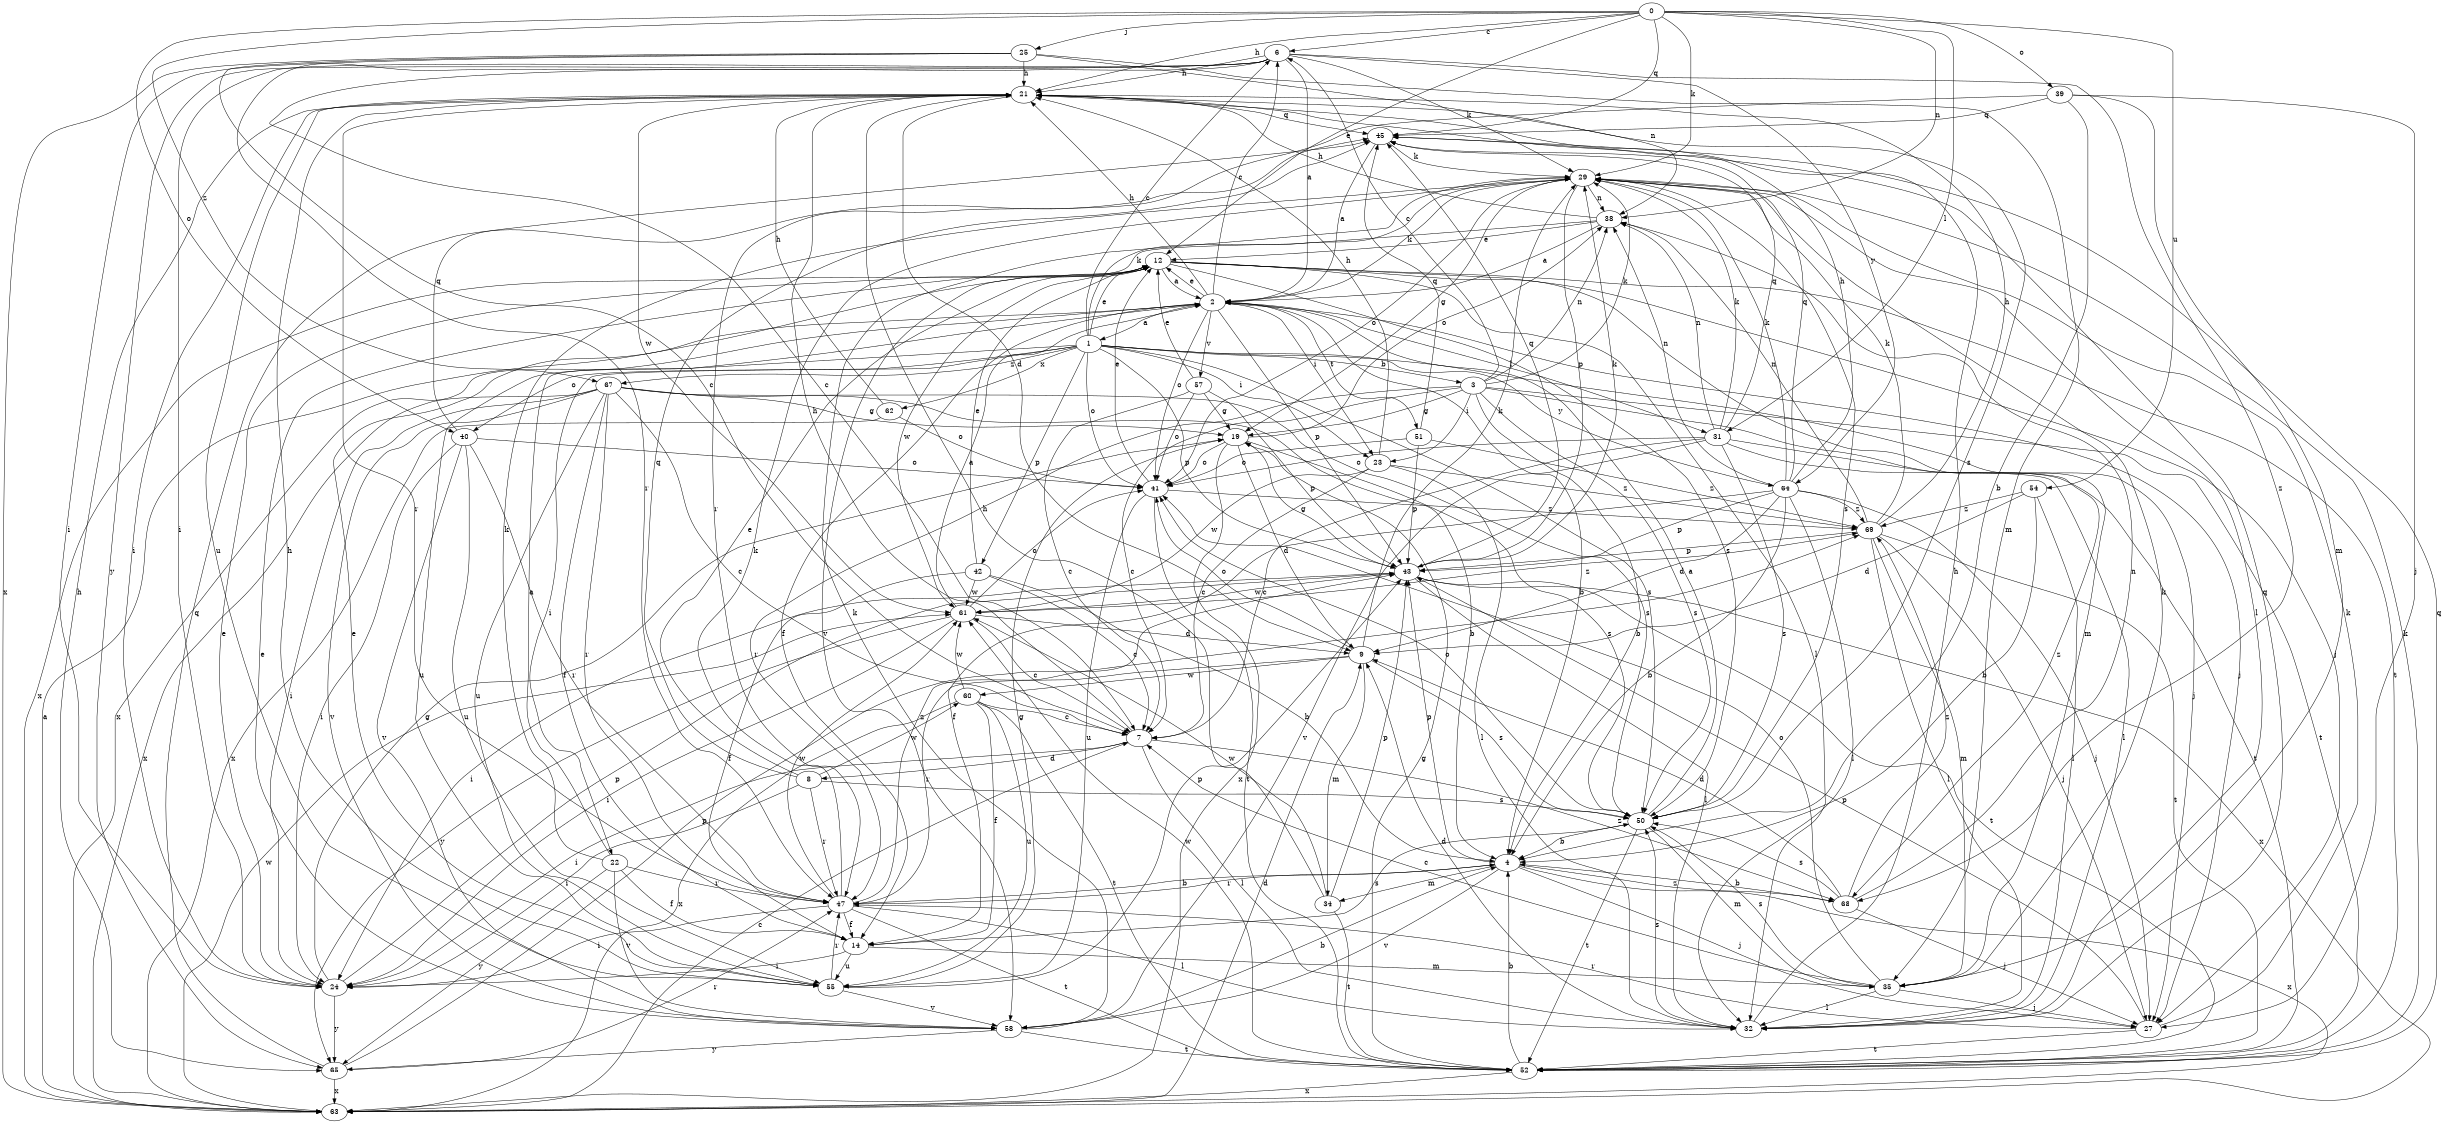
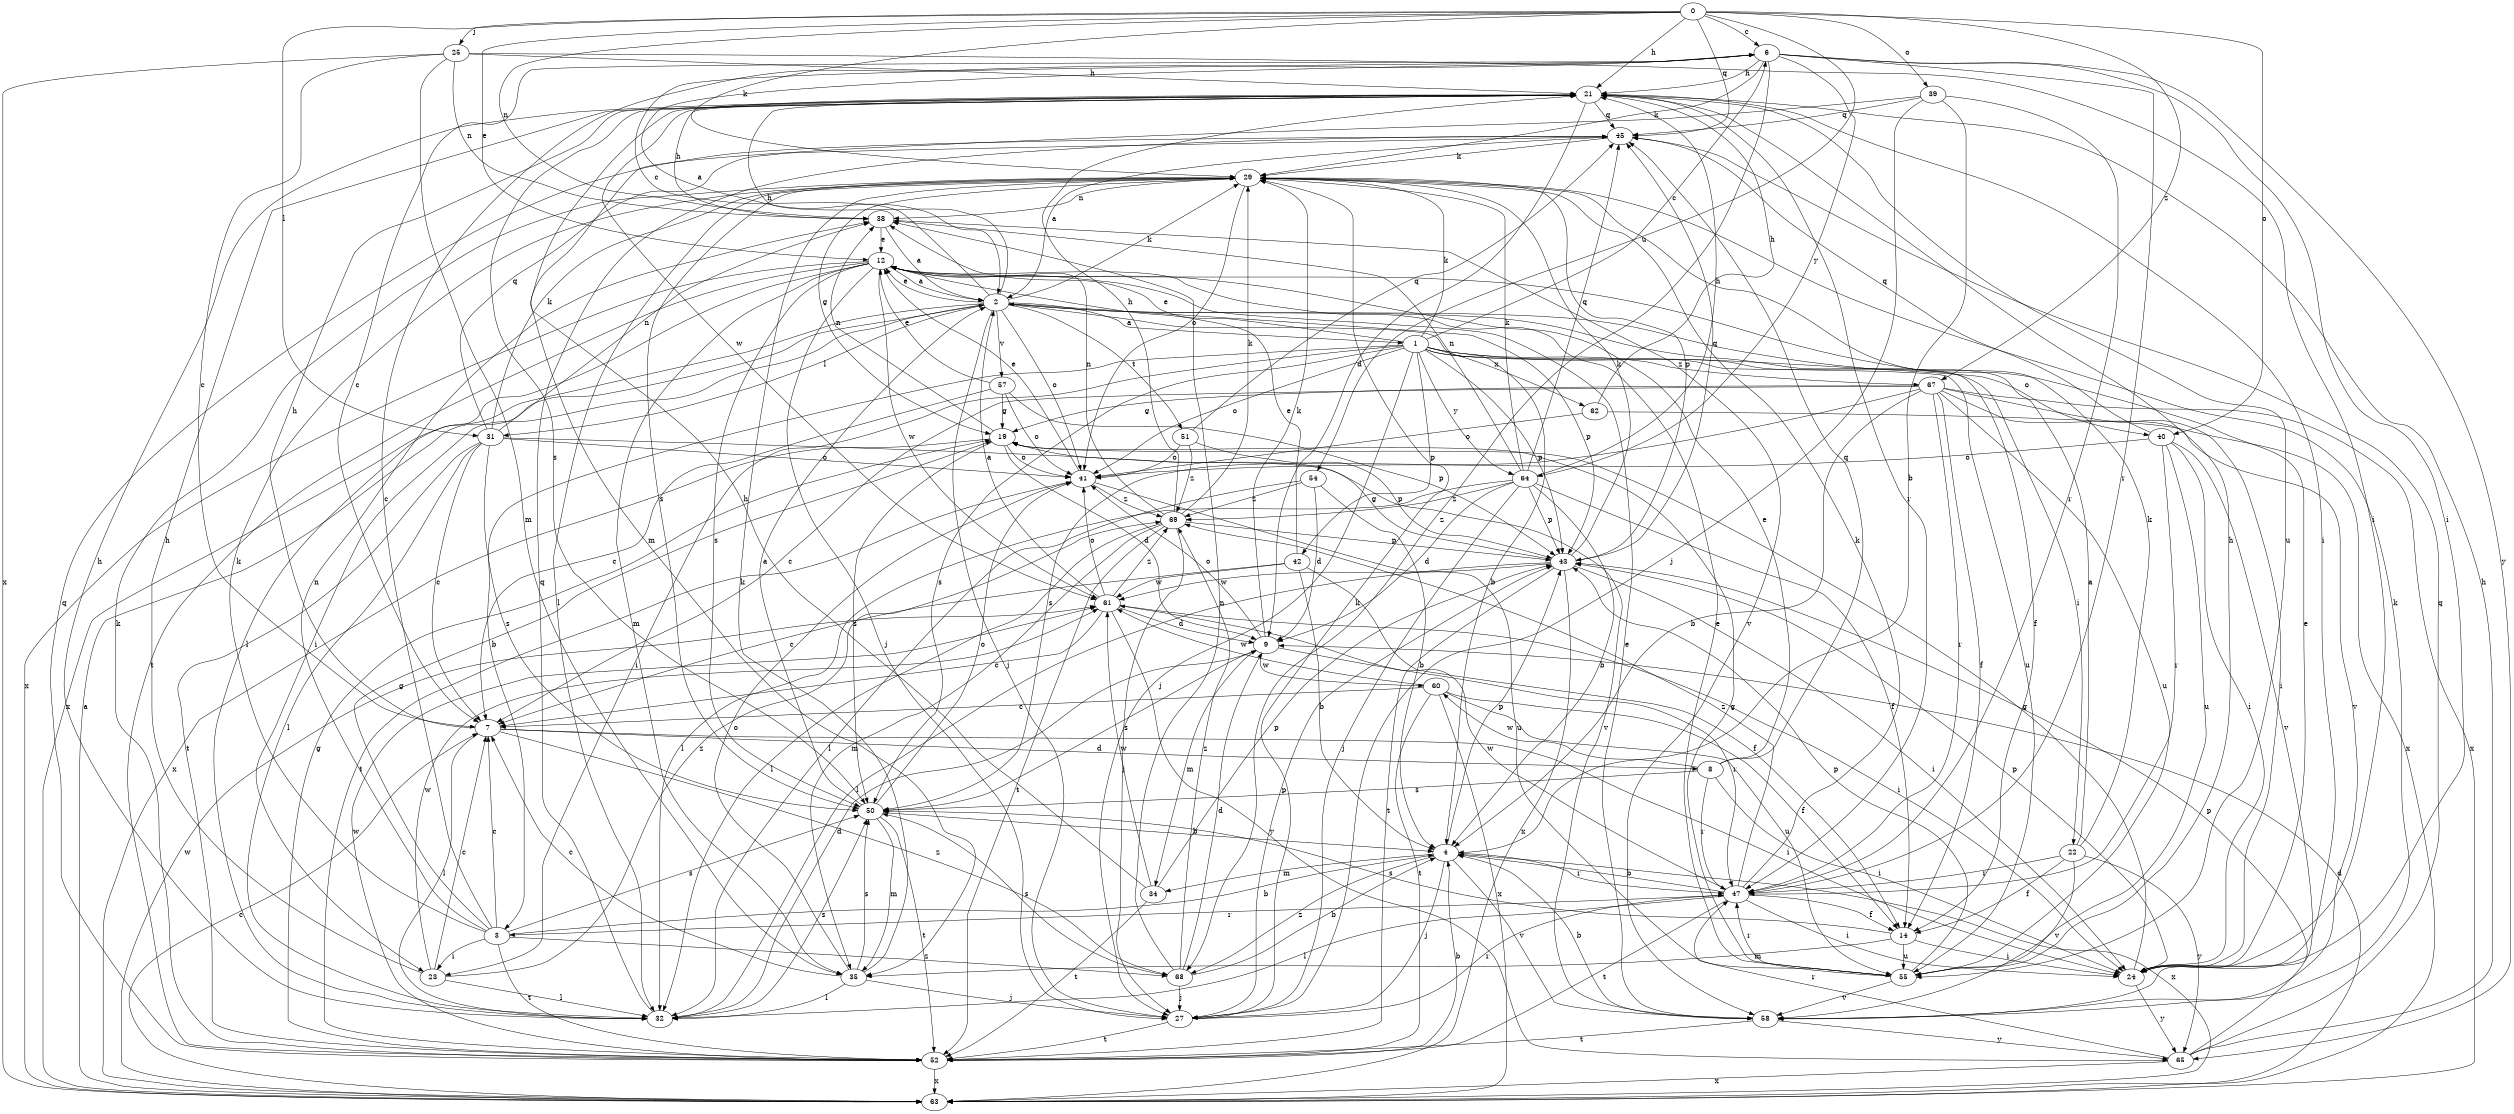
(145, 304) -> (2390, 421)
(1444, 323) -> (838, 323)
(993, 502) -> (1149, 914)
